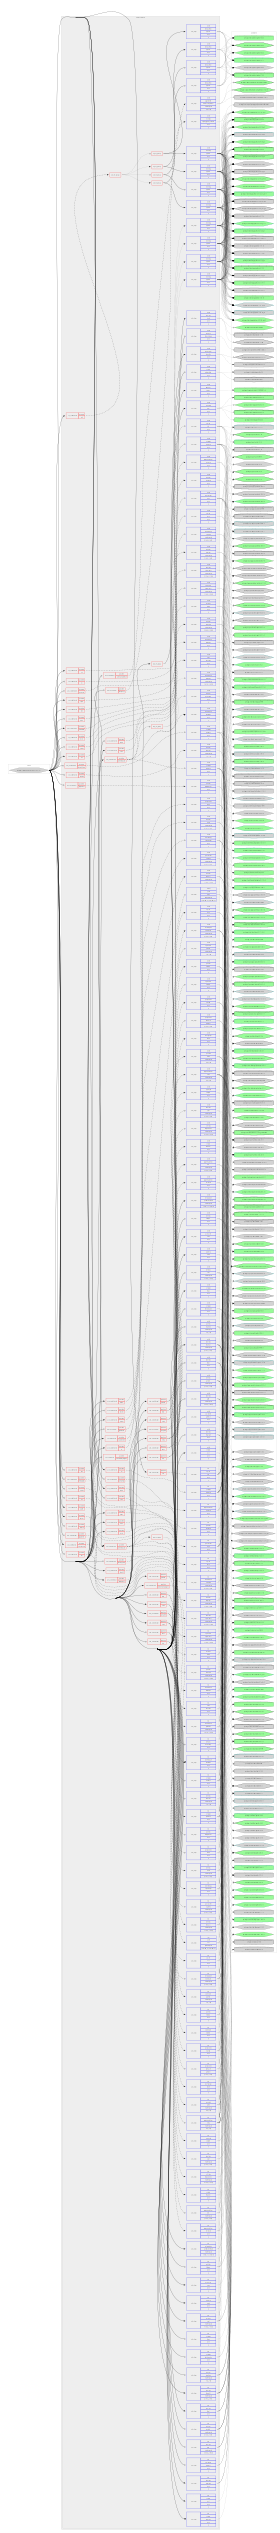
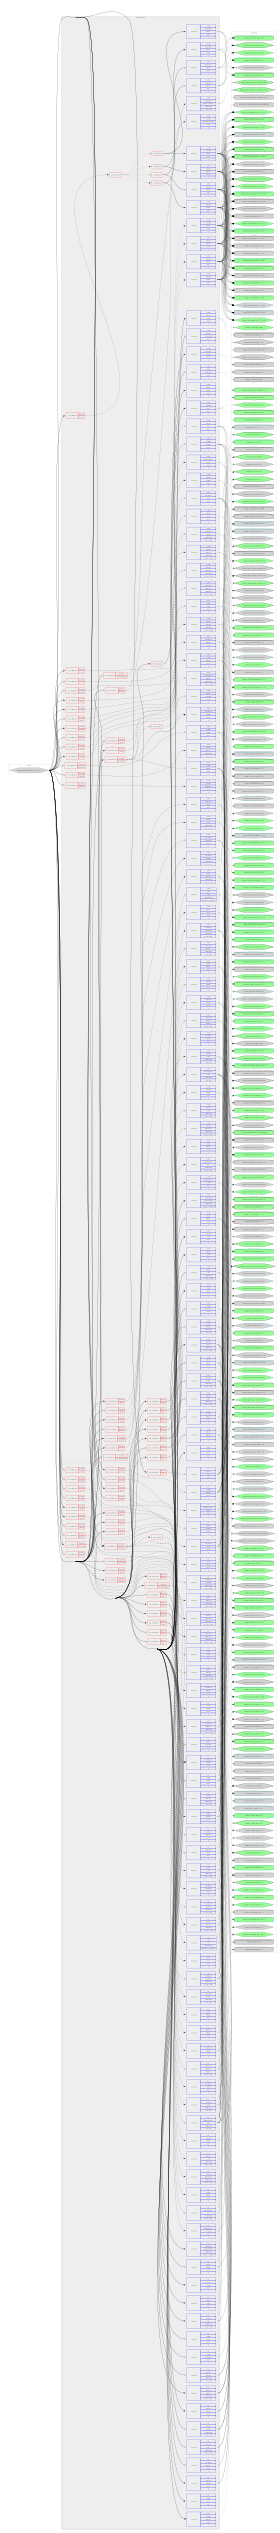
none -> (254, 1444)
